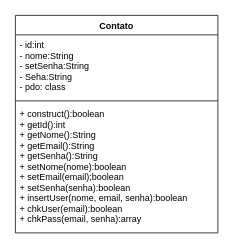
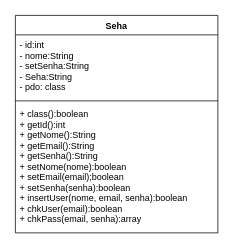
(116, 26) -> (116, 26)
(69, 114) -> (58, 114)
